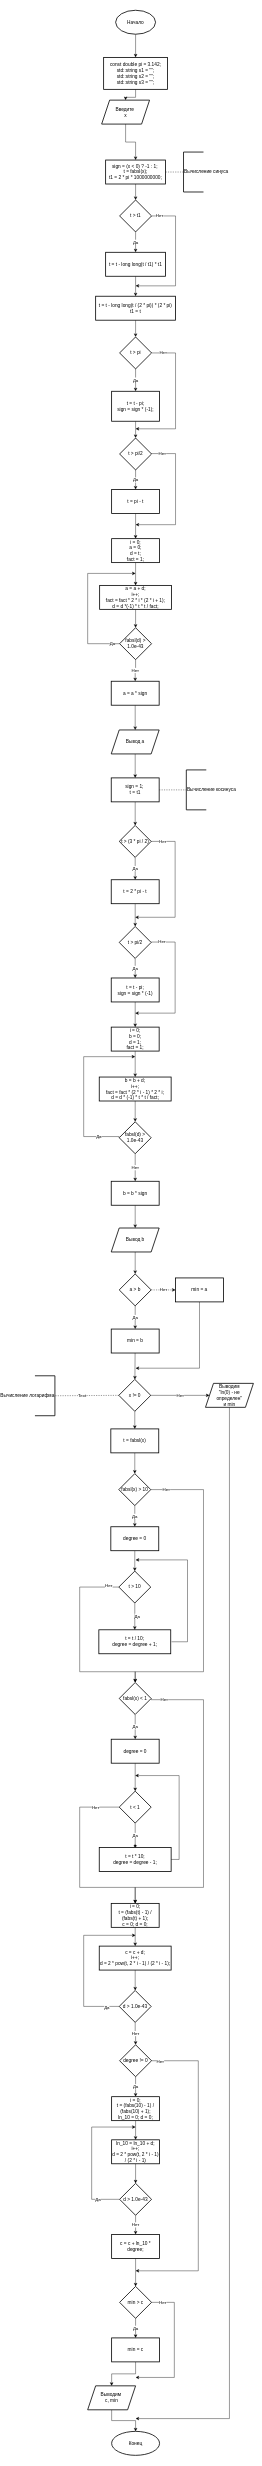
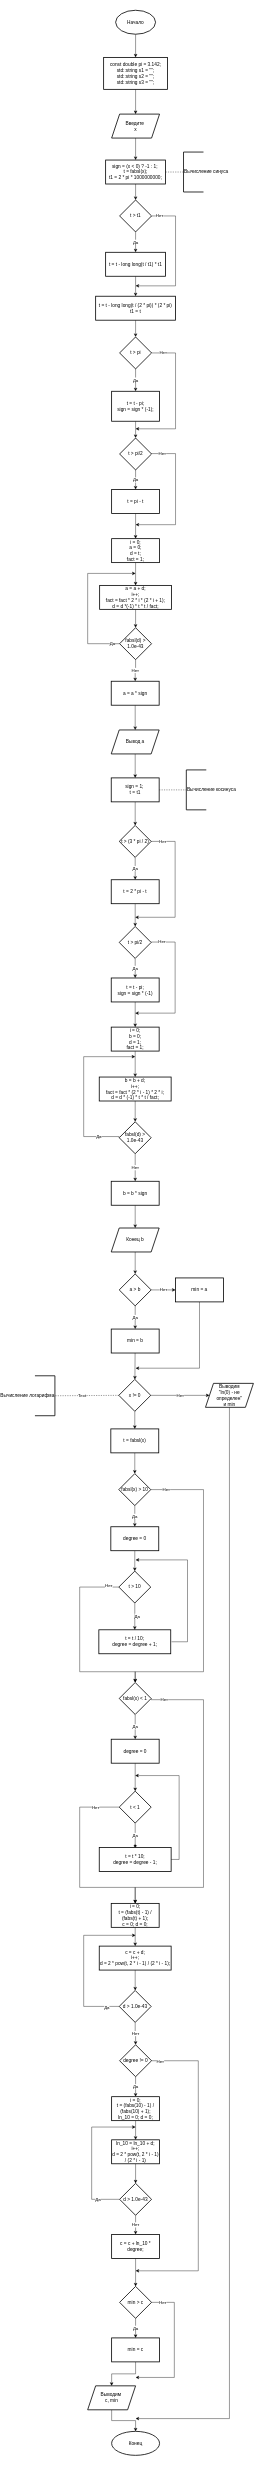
(126, 110) -> (136, 124)
(135, 1240) -> (135, 1240)
(159, 1290) -> (159, 1290)
